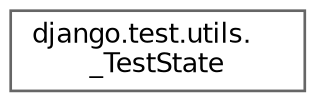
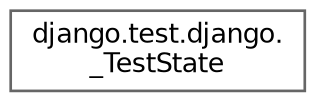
(158, 51) -> (158, 51)
